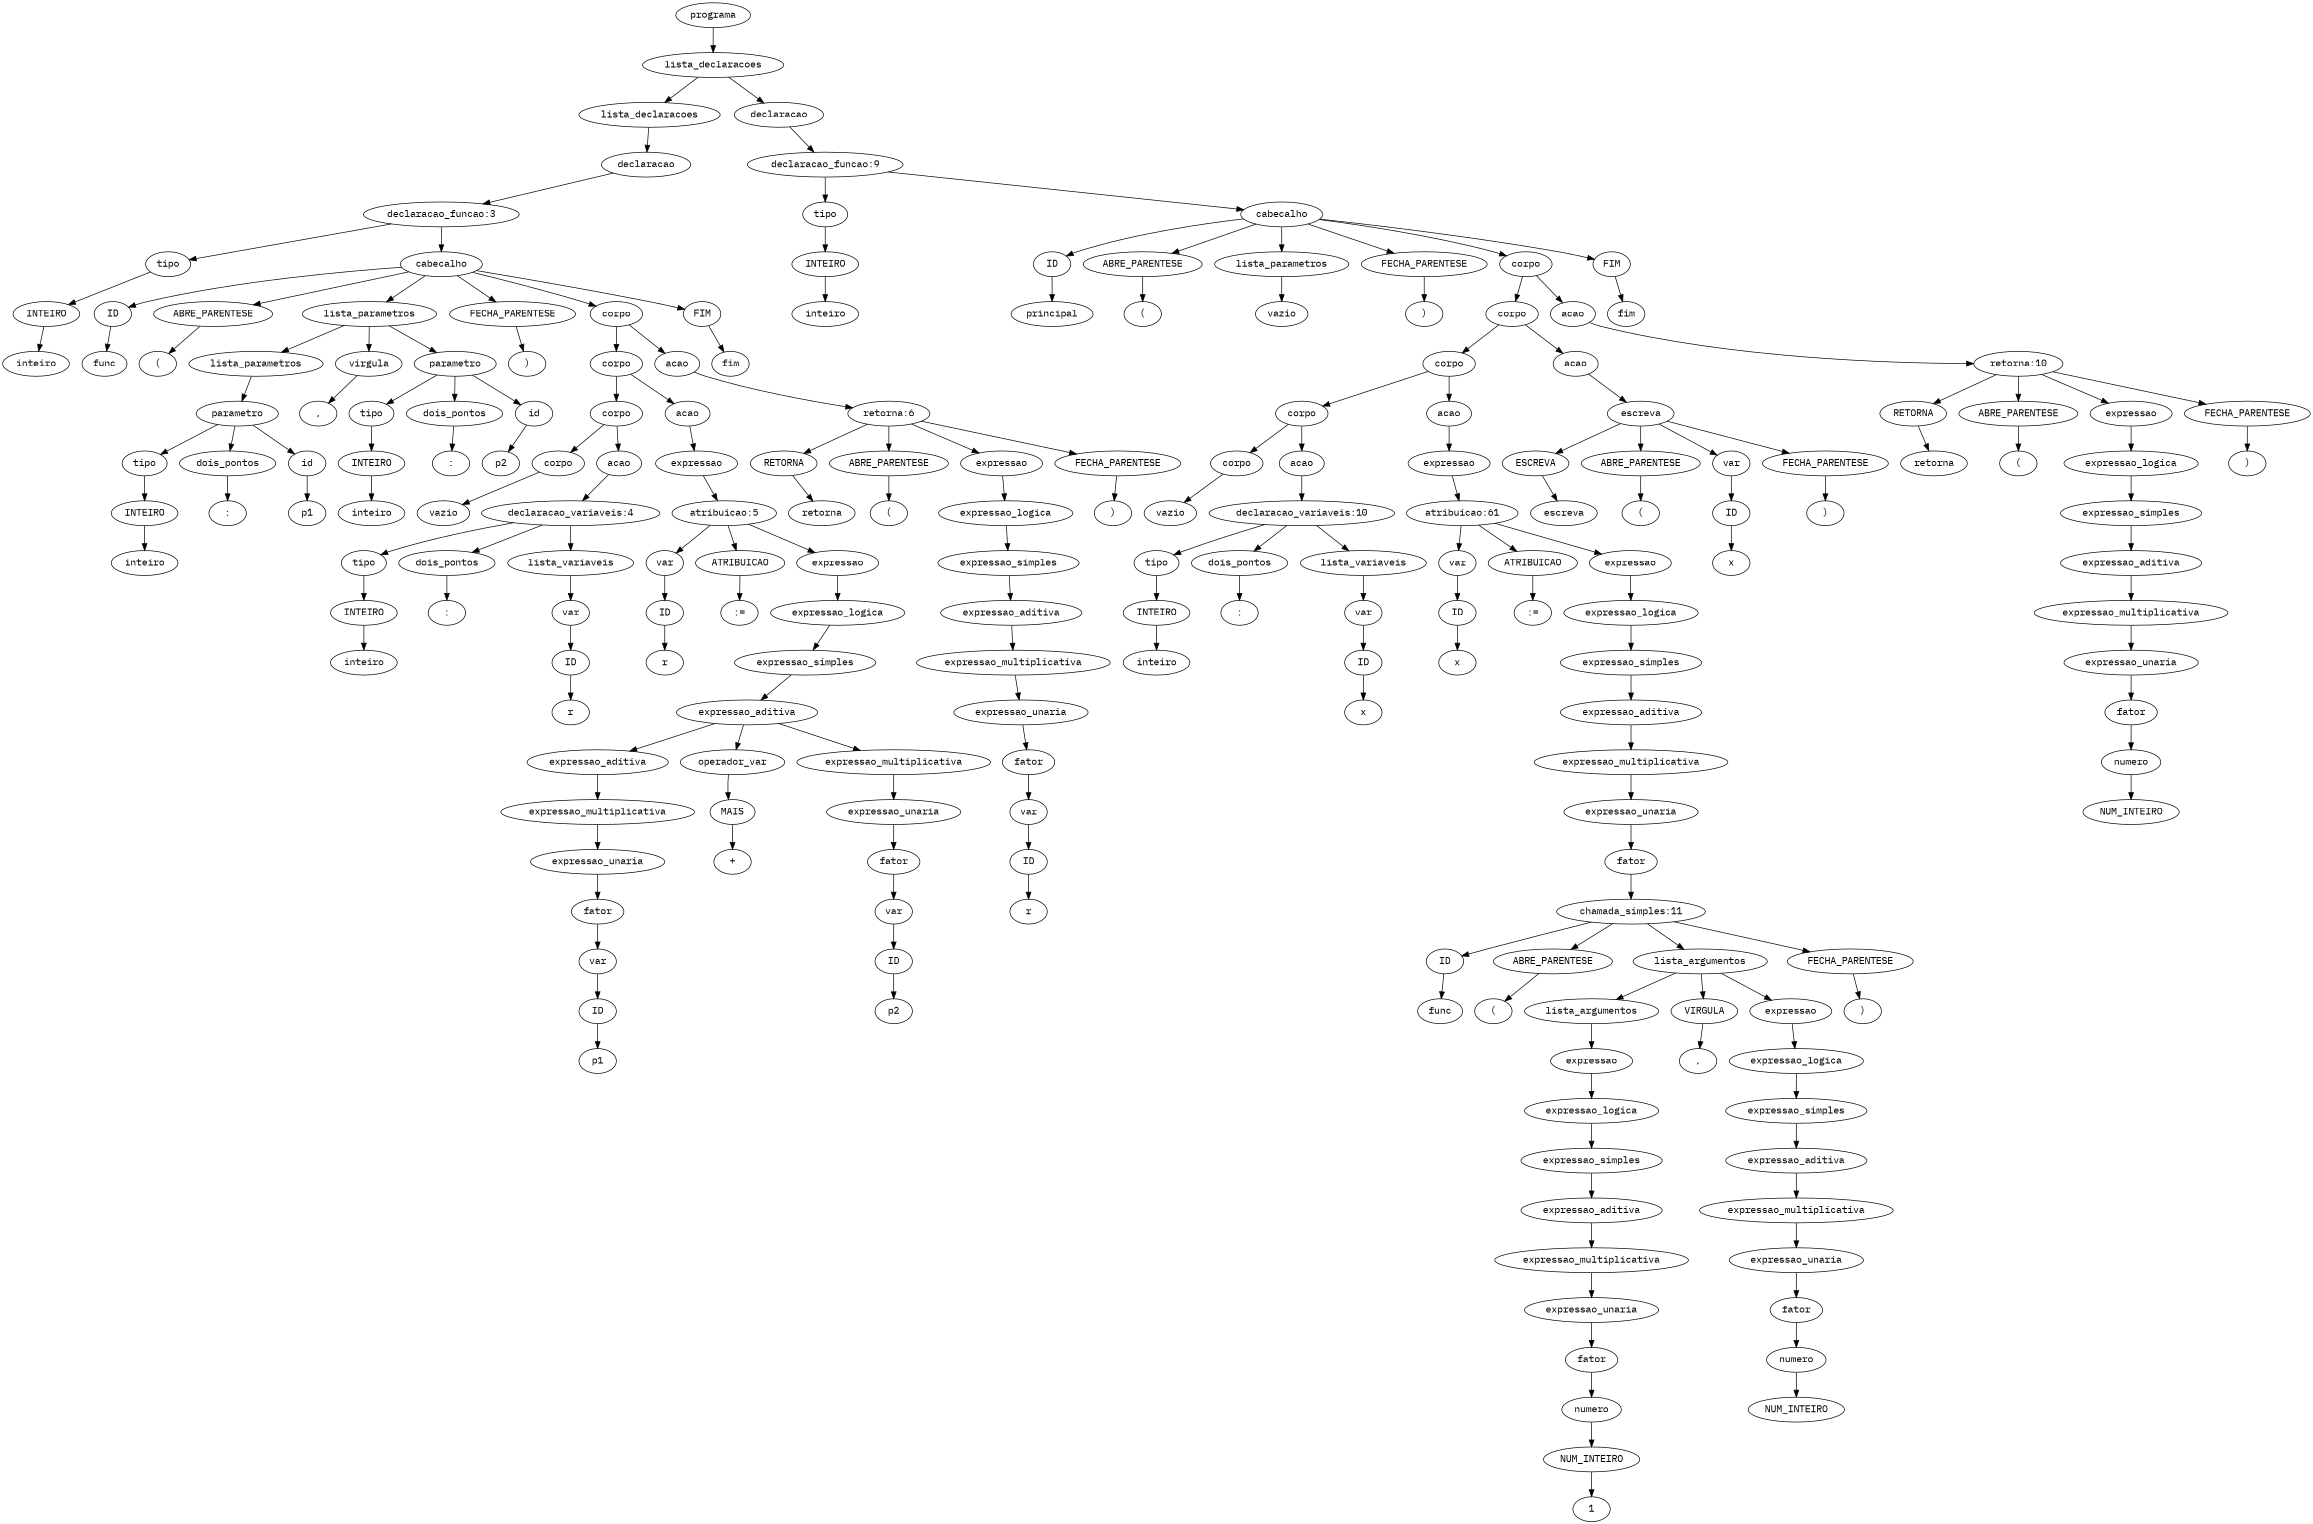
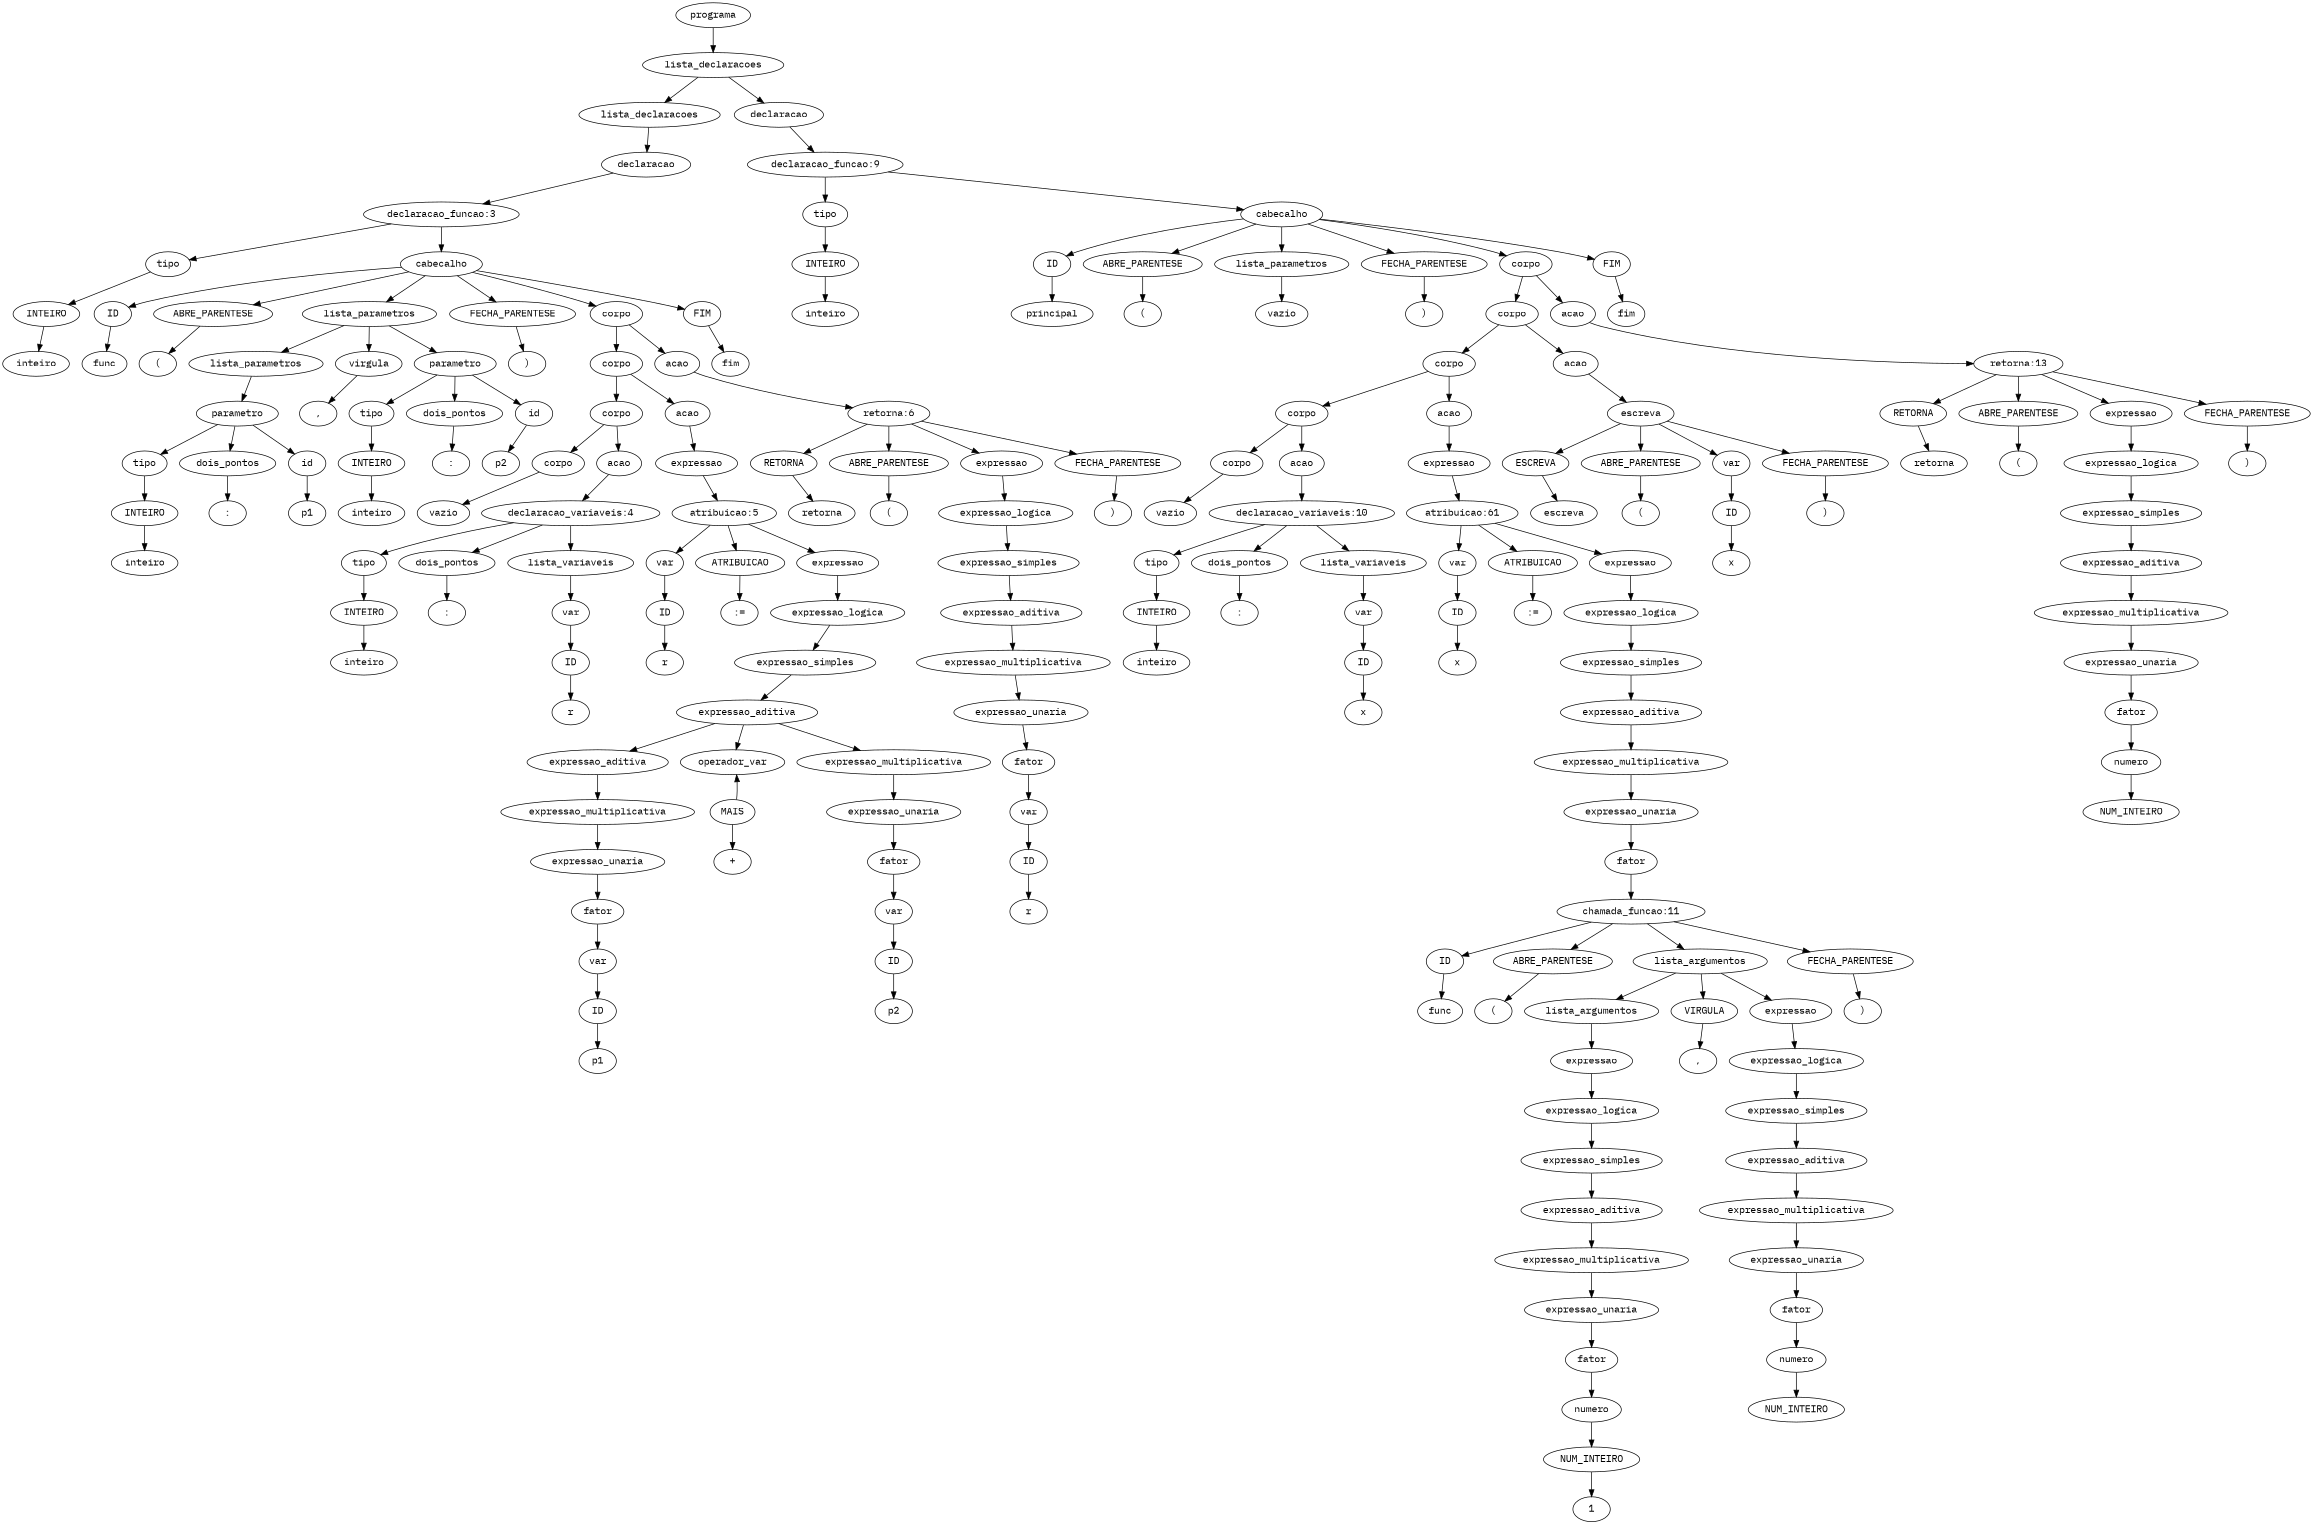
(2018, 364) -> (2018, 364)
(728, 784) -> (737, 791)
(1631, 912) -> (1631, 912)
